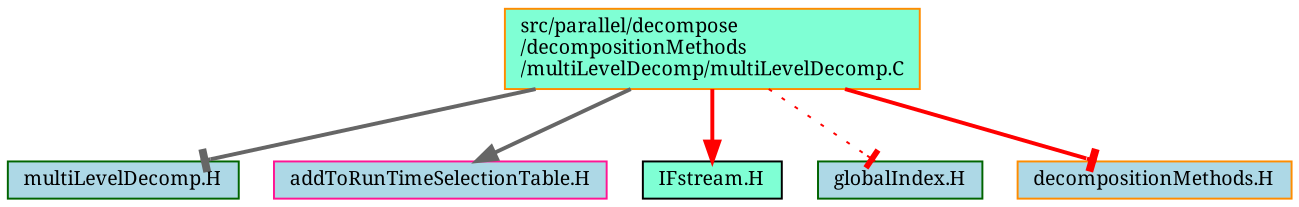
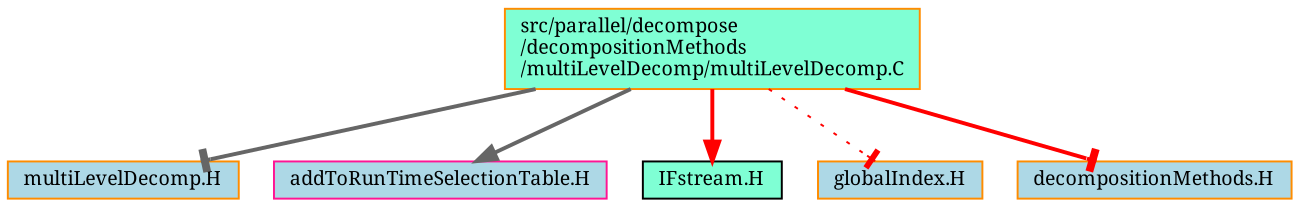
(123, 180) -> (123, 180)
(900, 180) -> (900, 180)
